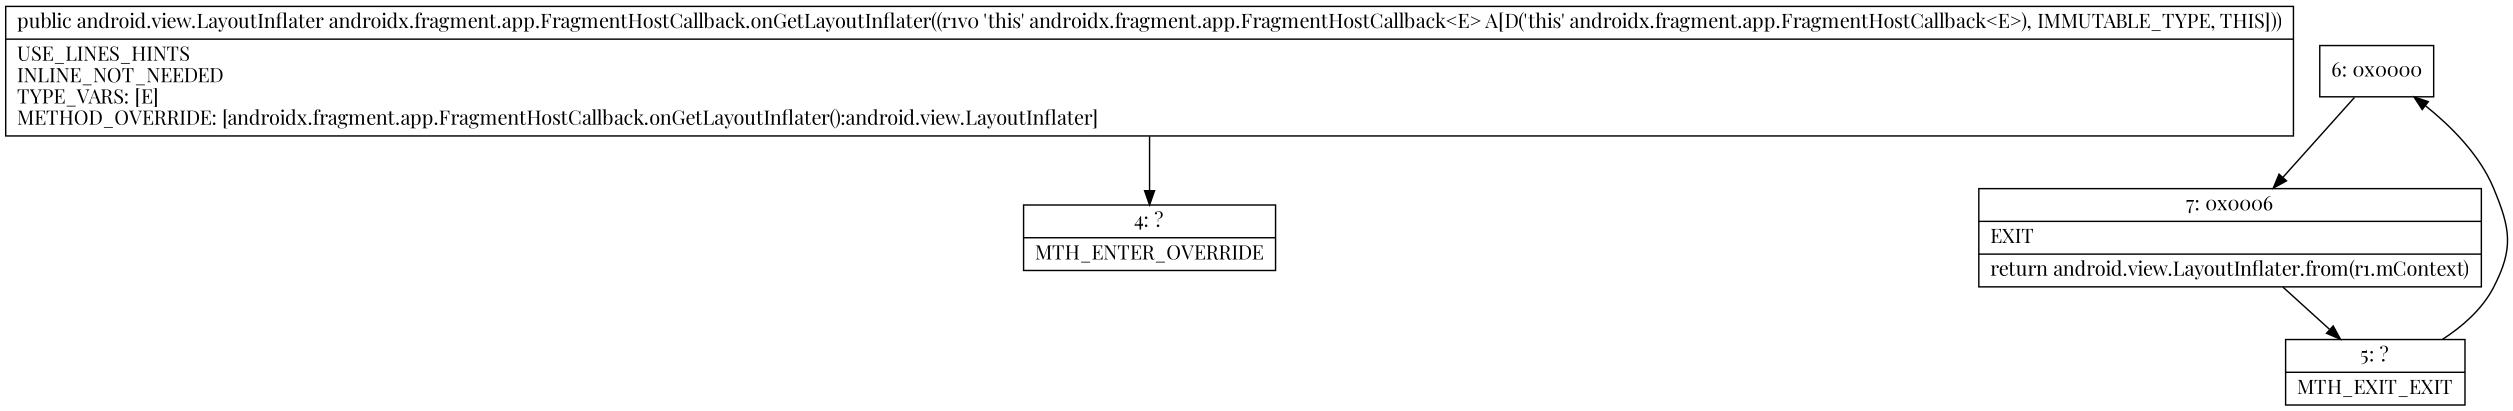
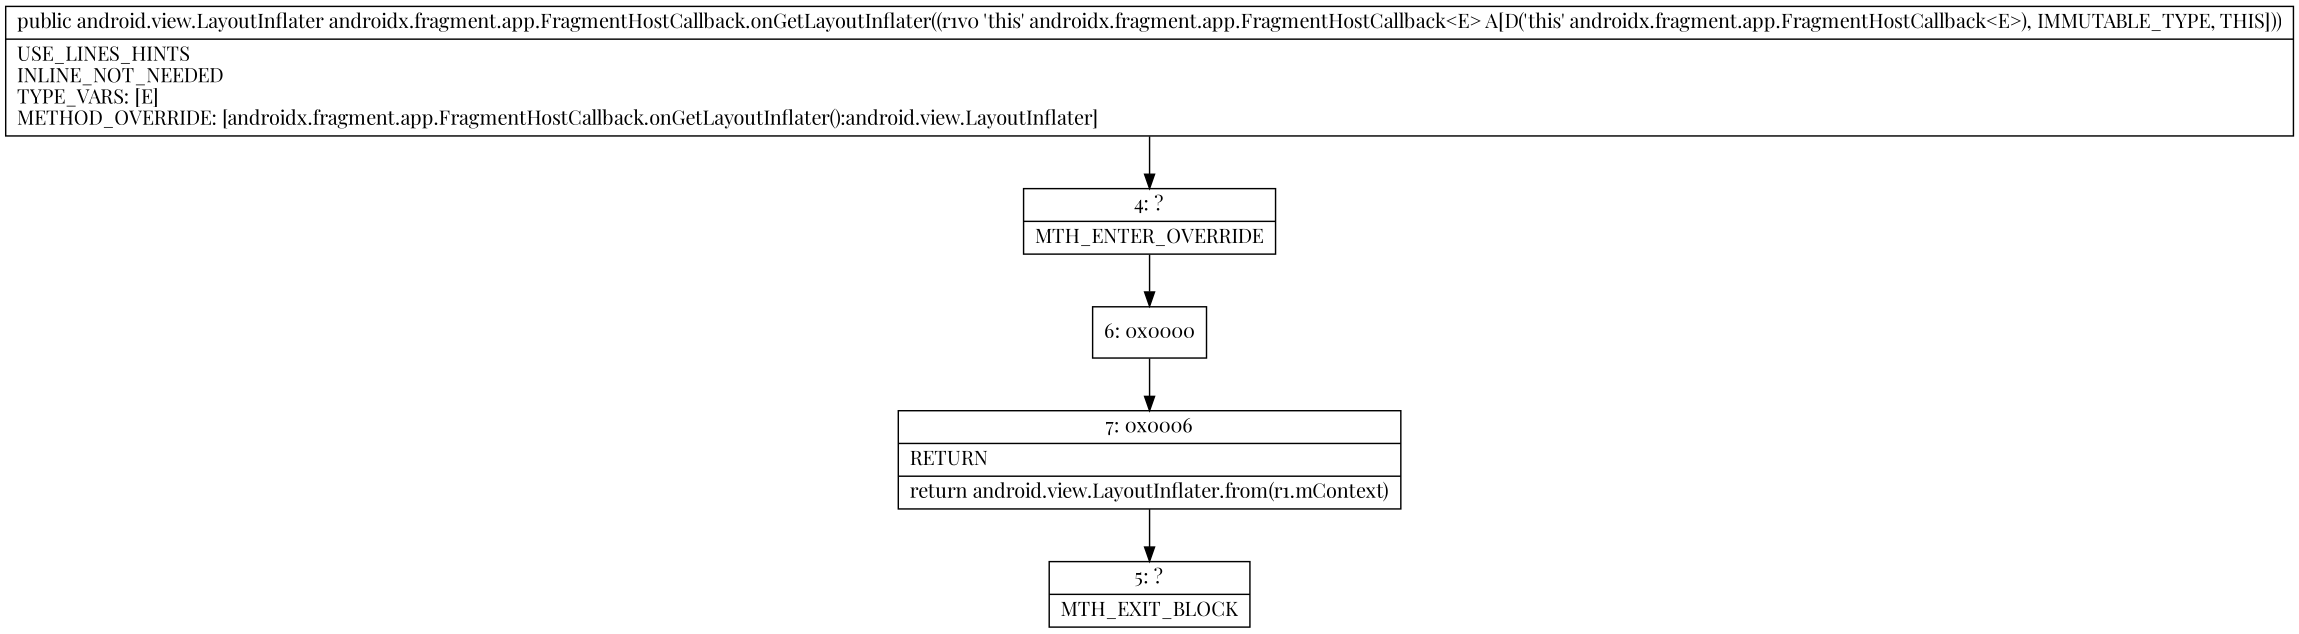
(2505, 221) -> (1150, 273)
(2012, 237) -> (949, 459)
(2375, 388) -> (1150, 610)
